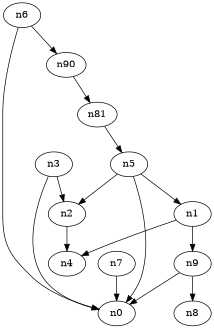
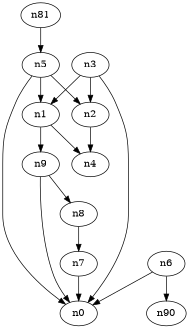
none -> (69, 87)
(80, 87) -> none
none -> (79, 235)
